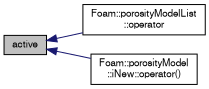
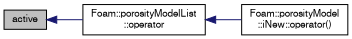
(74, 55) -> (229, 20)
